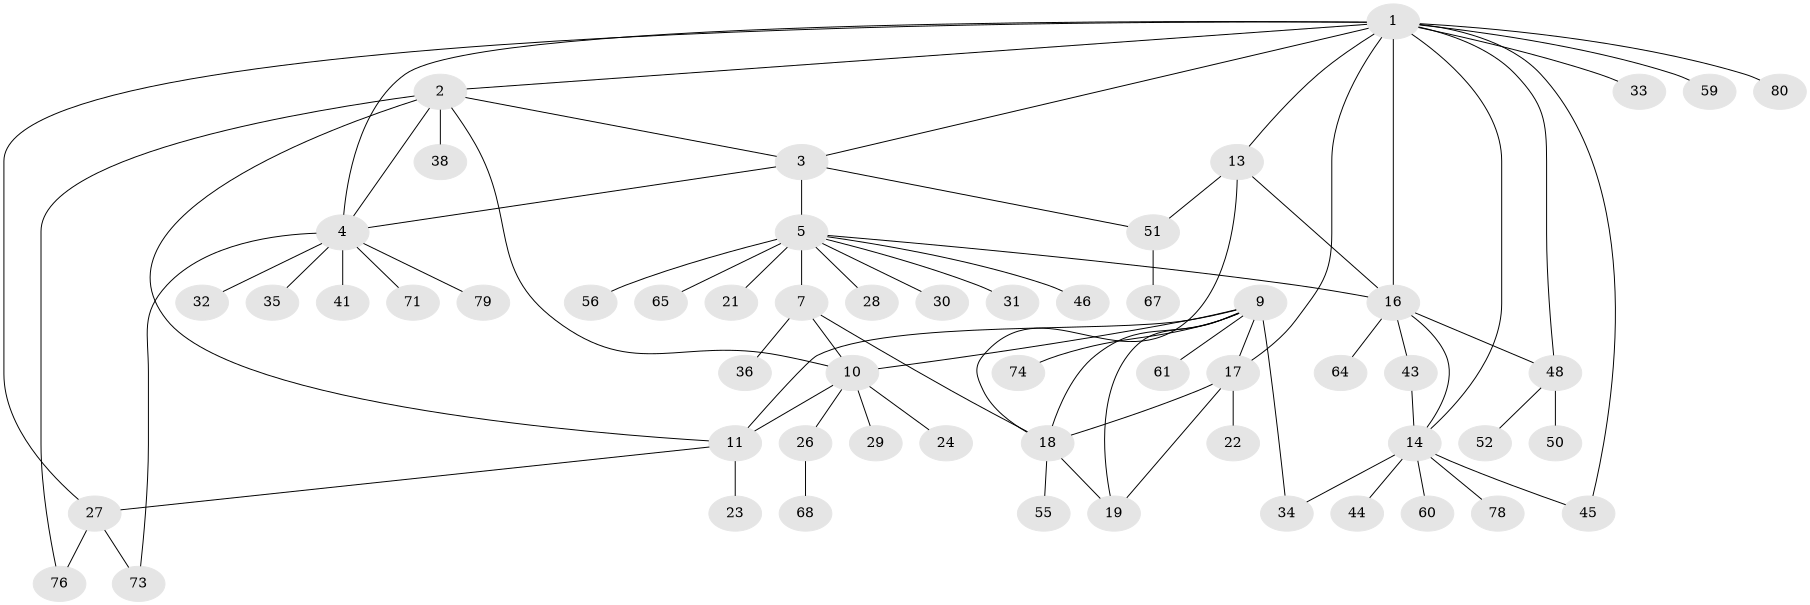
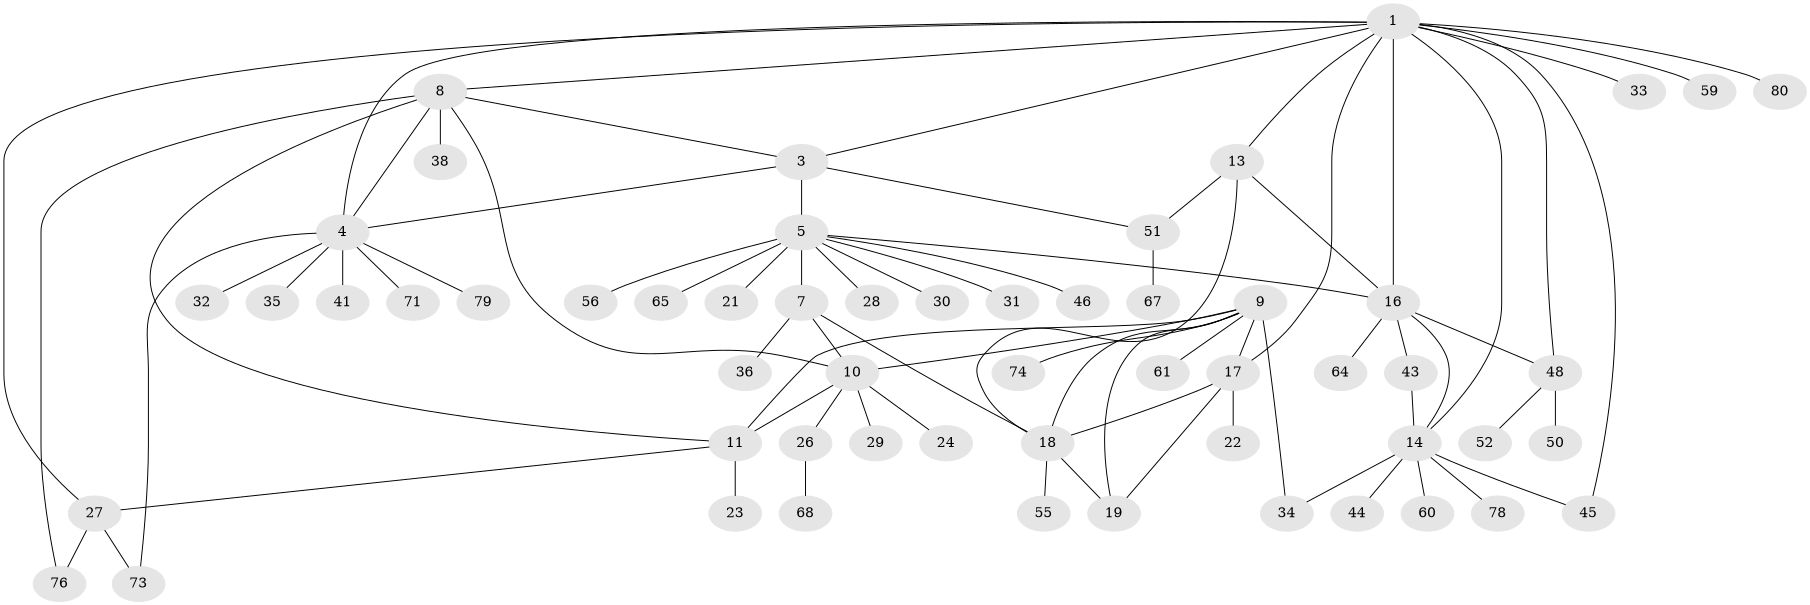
(440, 92) -> (440, 92)
